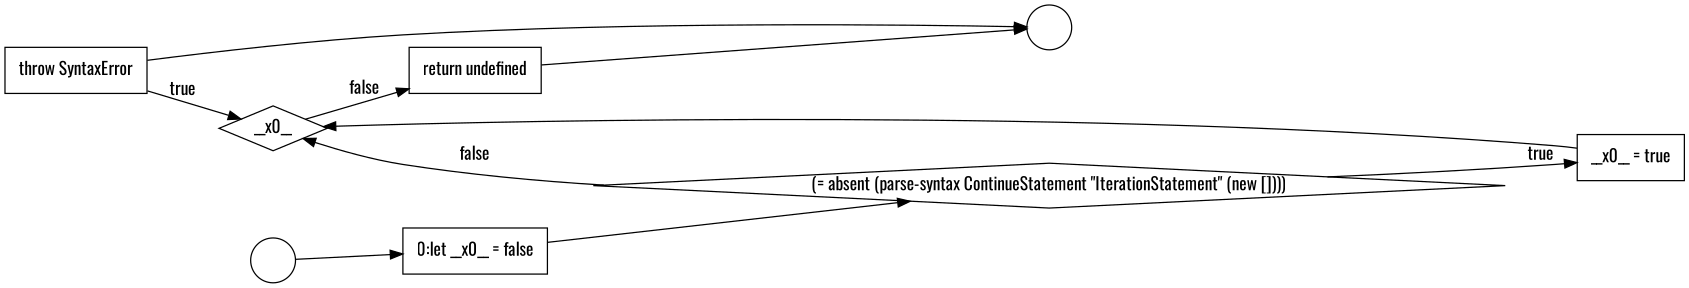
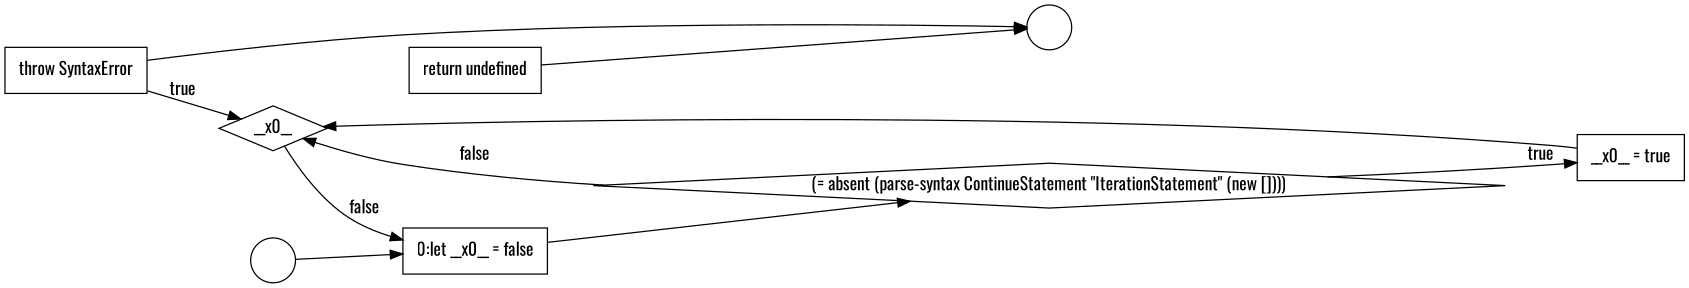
(351, 106) -> (329, 202)
